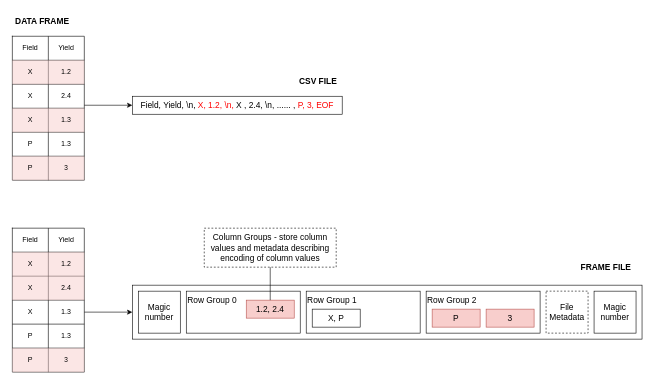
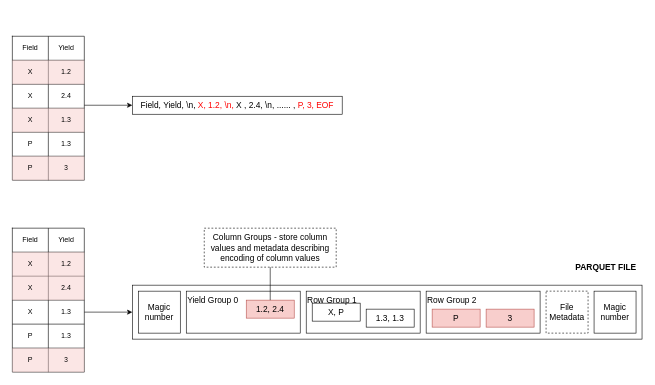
(42, 21) -> none
(318, 81) -> none
(606, 267) -> (606, 267)
(211, 301) -> (214, 301)
(336, 318) -> (336, 312)
none -> (390, 318)
